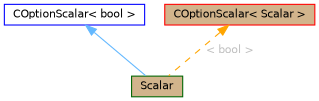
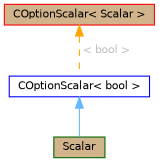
(194, 54) -> (79, 56)
